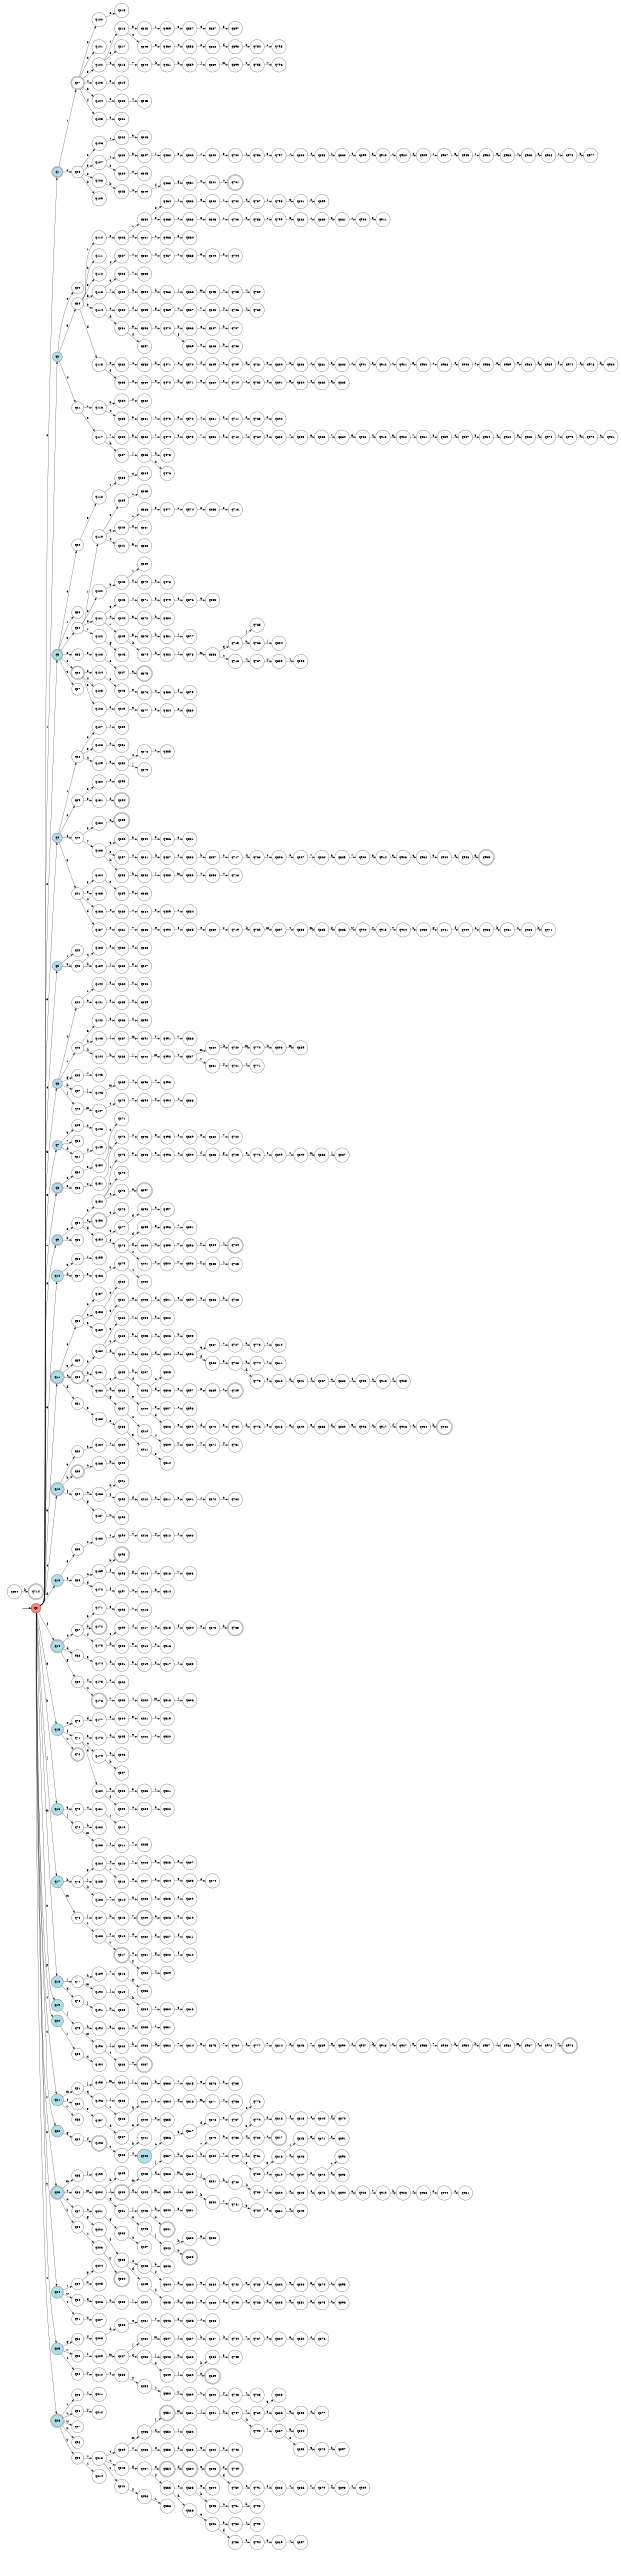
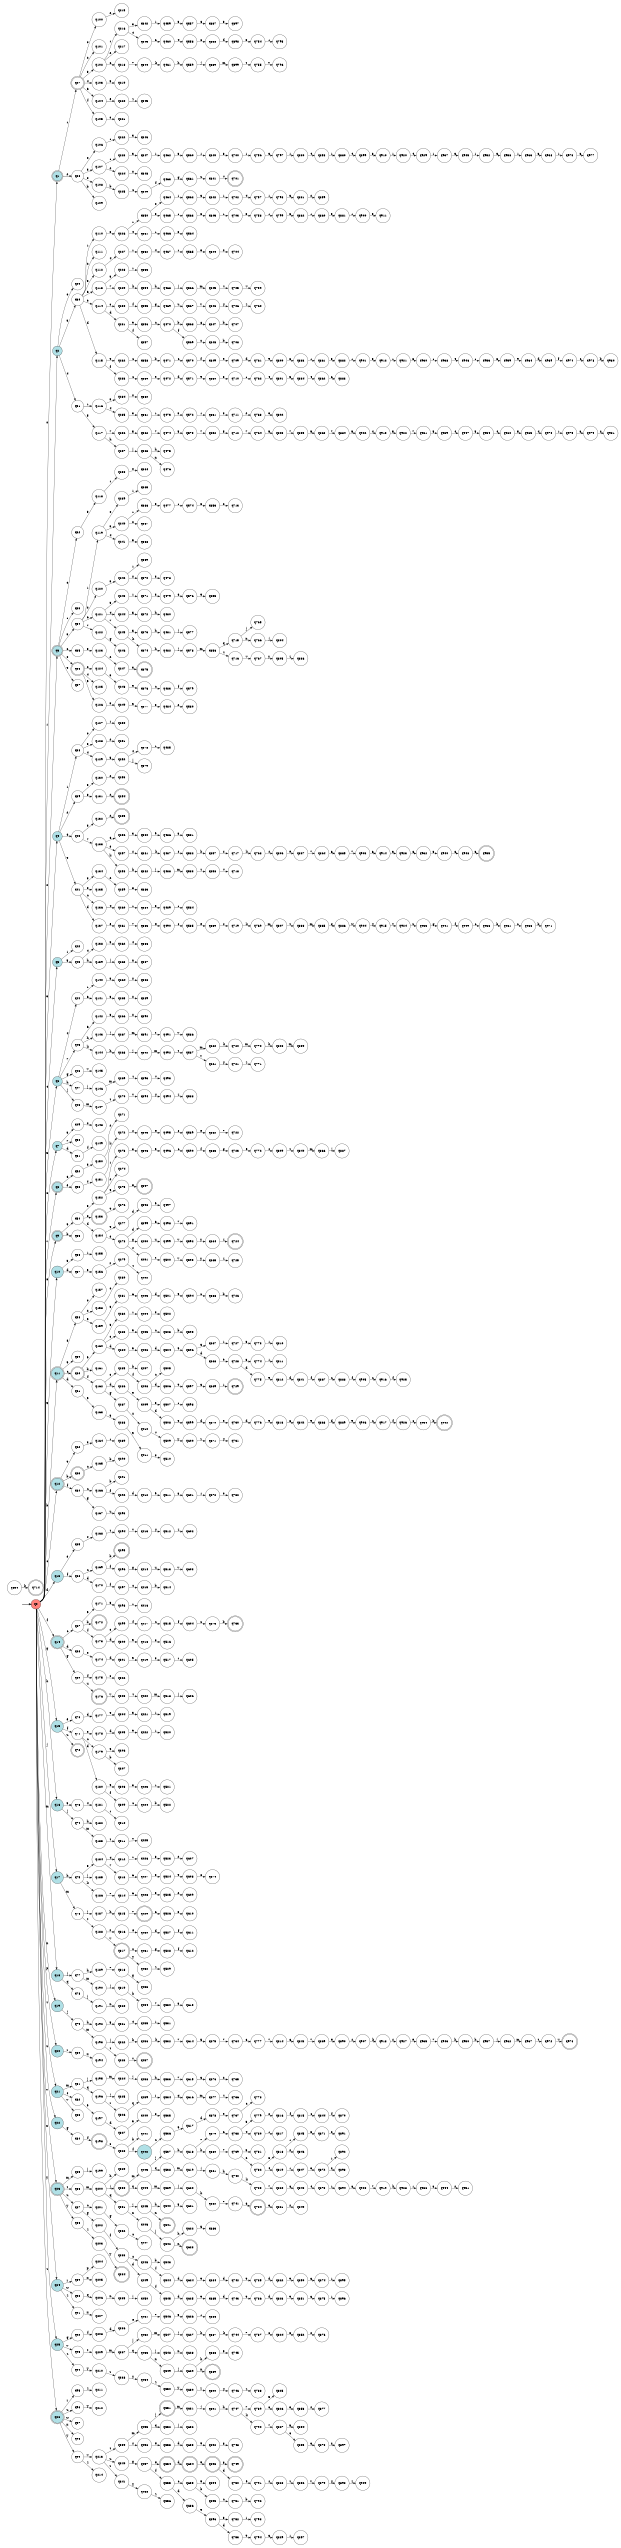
(279, 2138) -> (280, 2134)
(257, 2211) -> (258, 2207)
